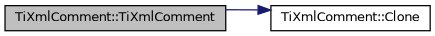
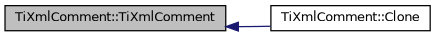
(242, 10) -> (255, 27)
